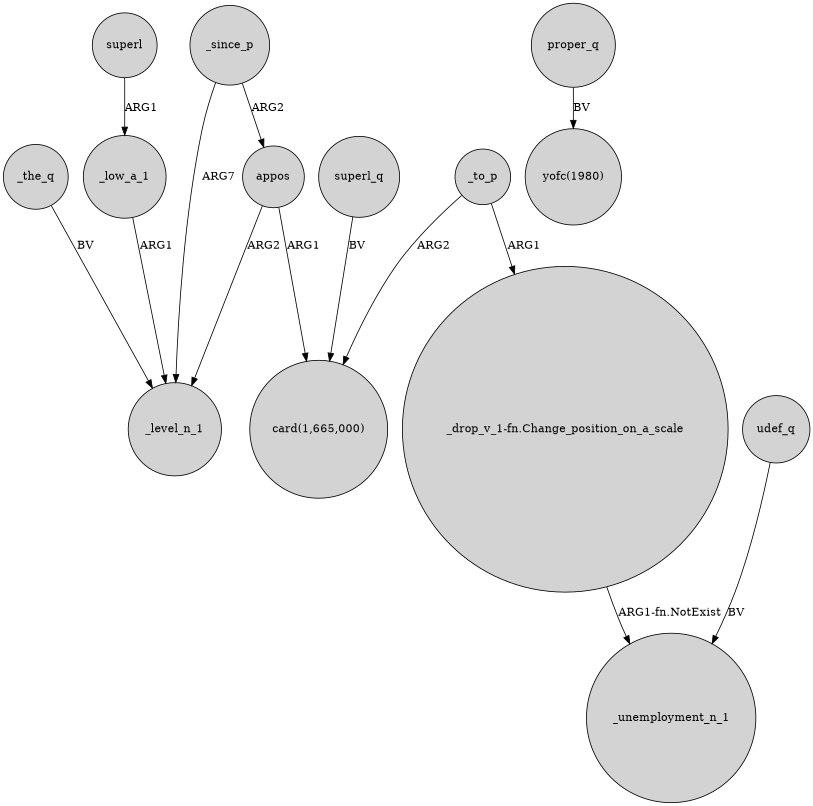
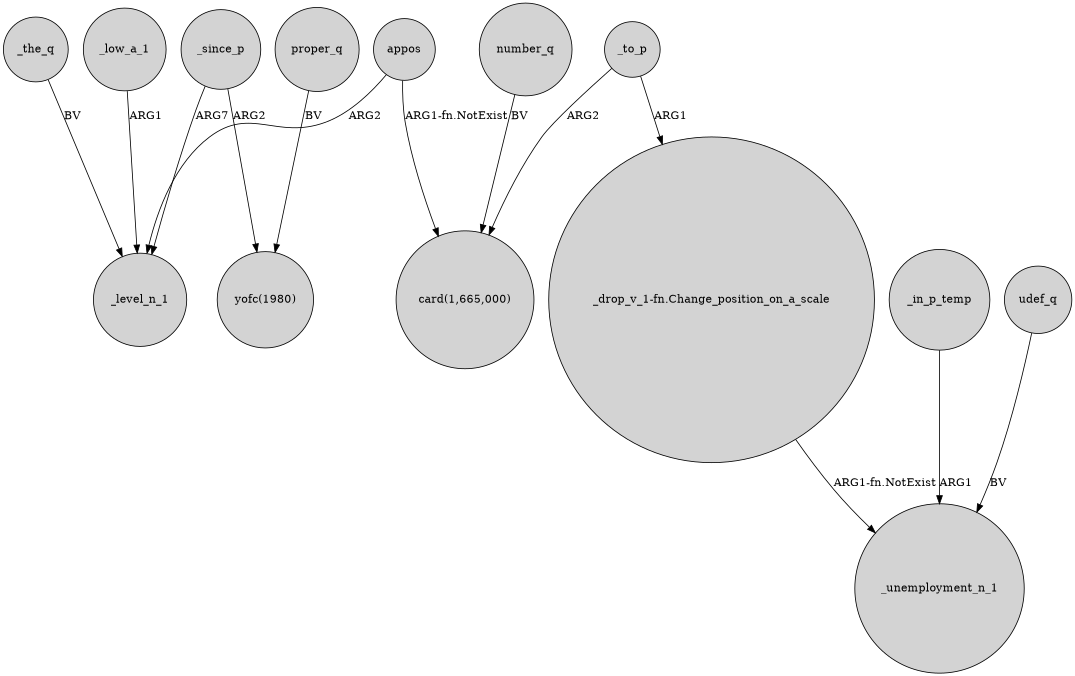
(125, 45) -> none
(252, 111) -> (242, 166)
(359, 177) -> (526, 49)
(304, 246) -> (457, 116)
none -> (940, 300)
